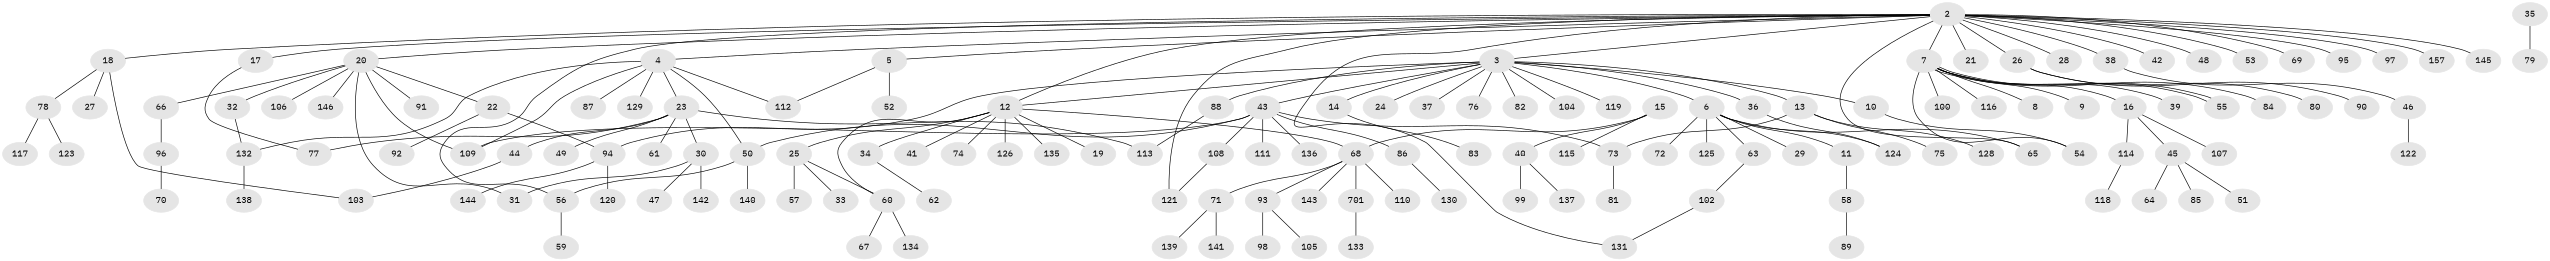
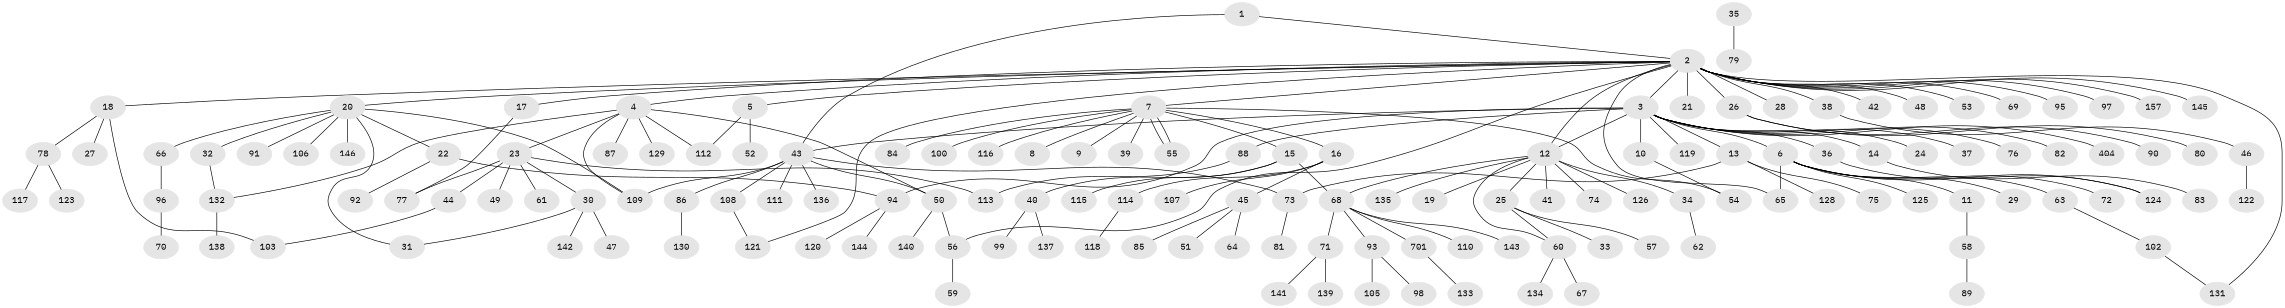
none -> (1242, 14)
(1567, 107) -> (2107, 154)
none -> (1221, 127)
